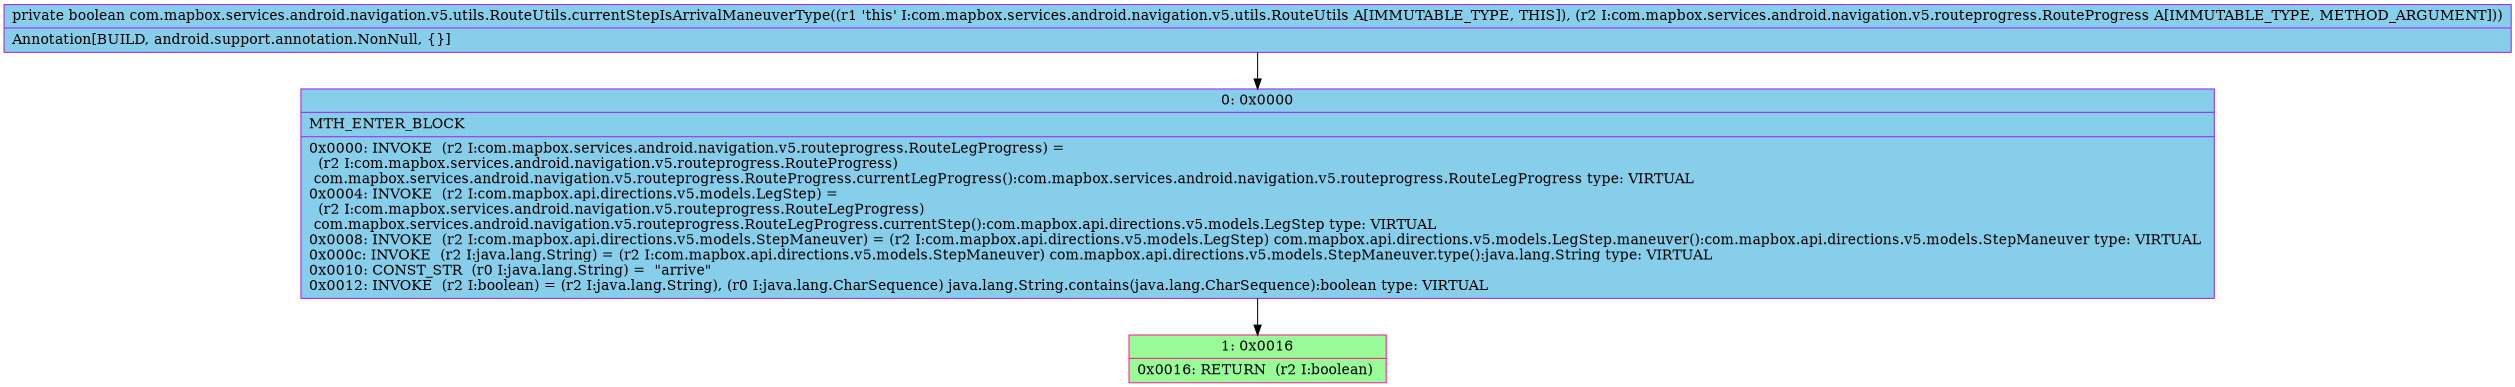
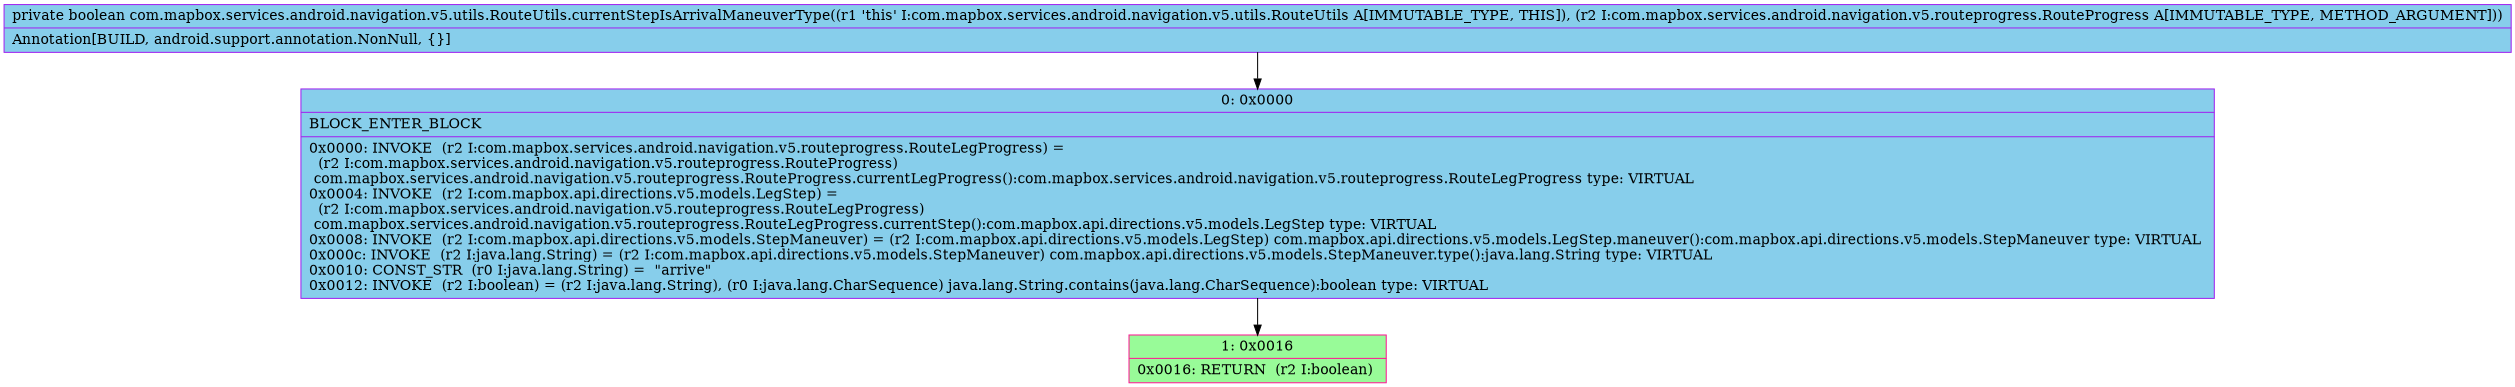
(387, 124) -> (395, 124)
